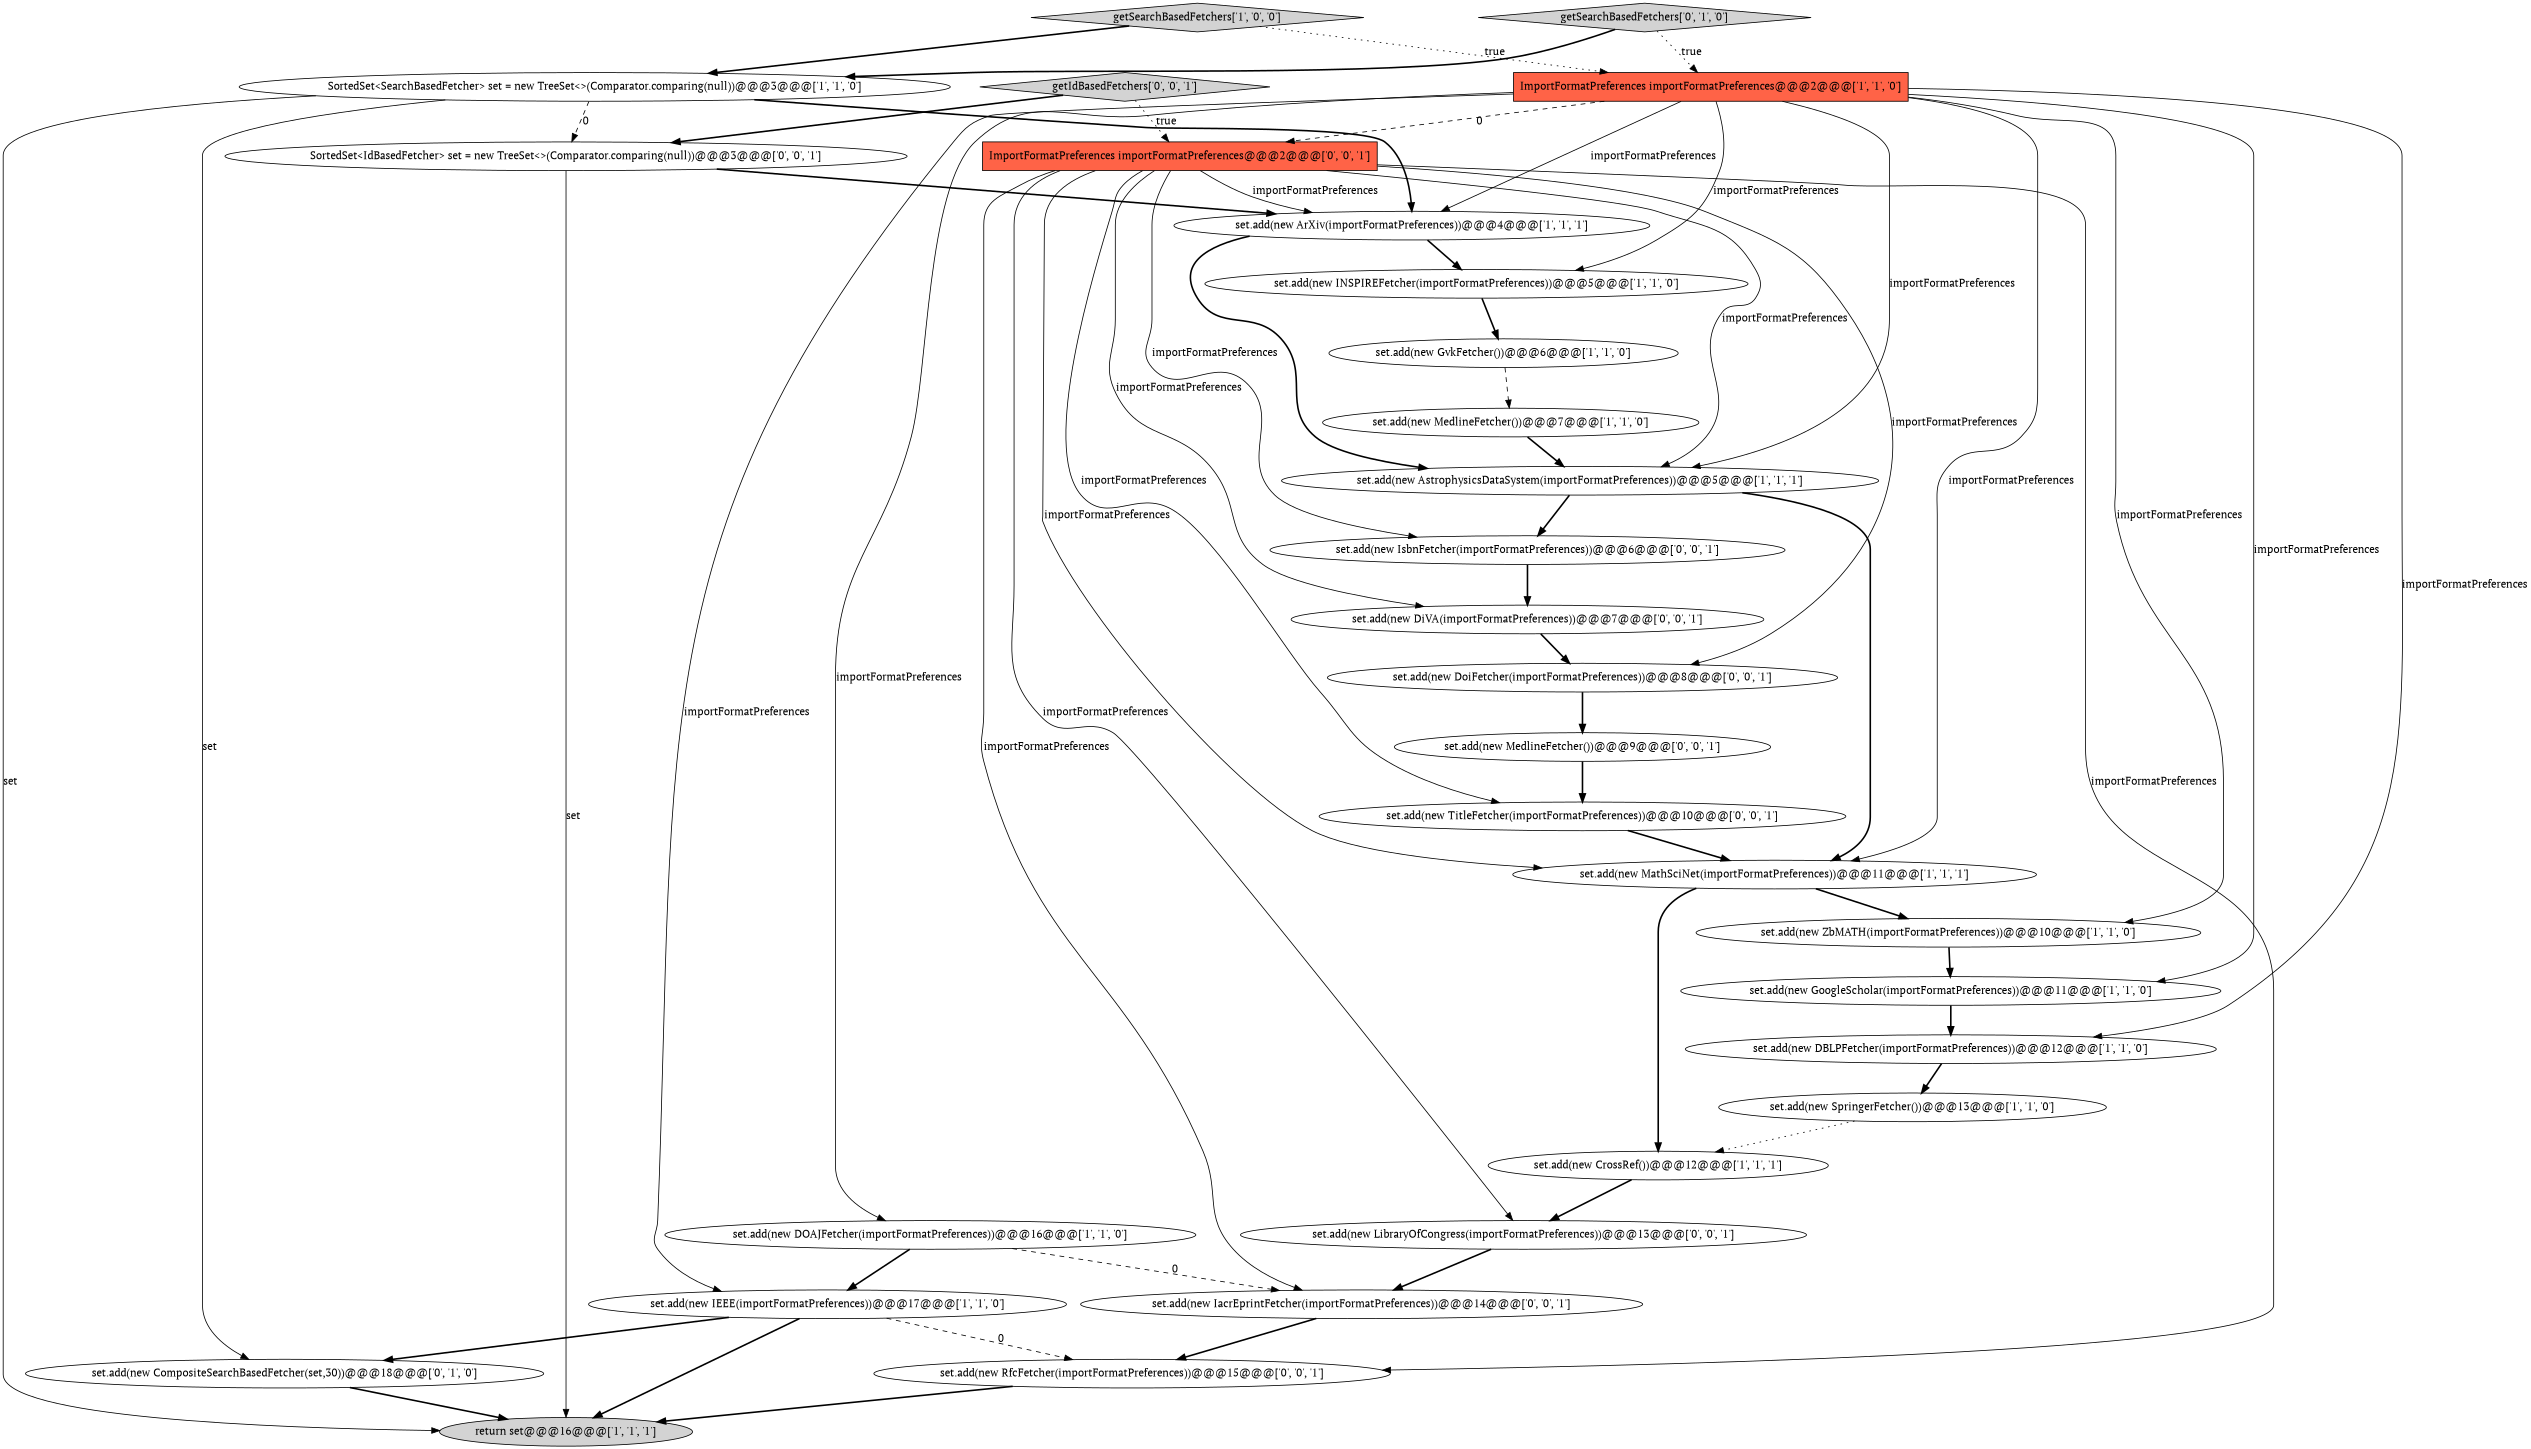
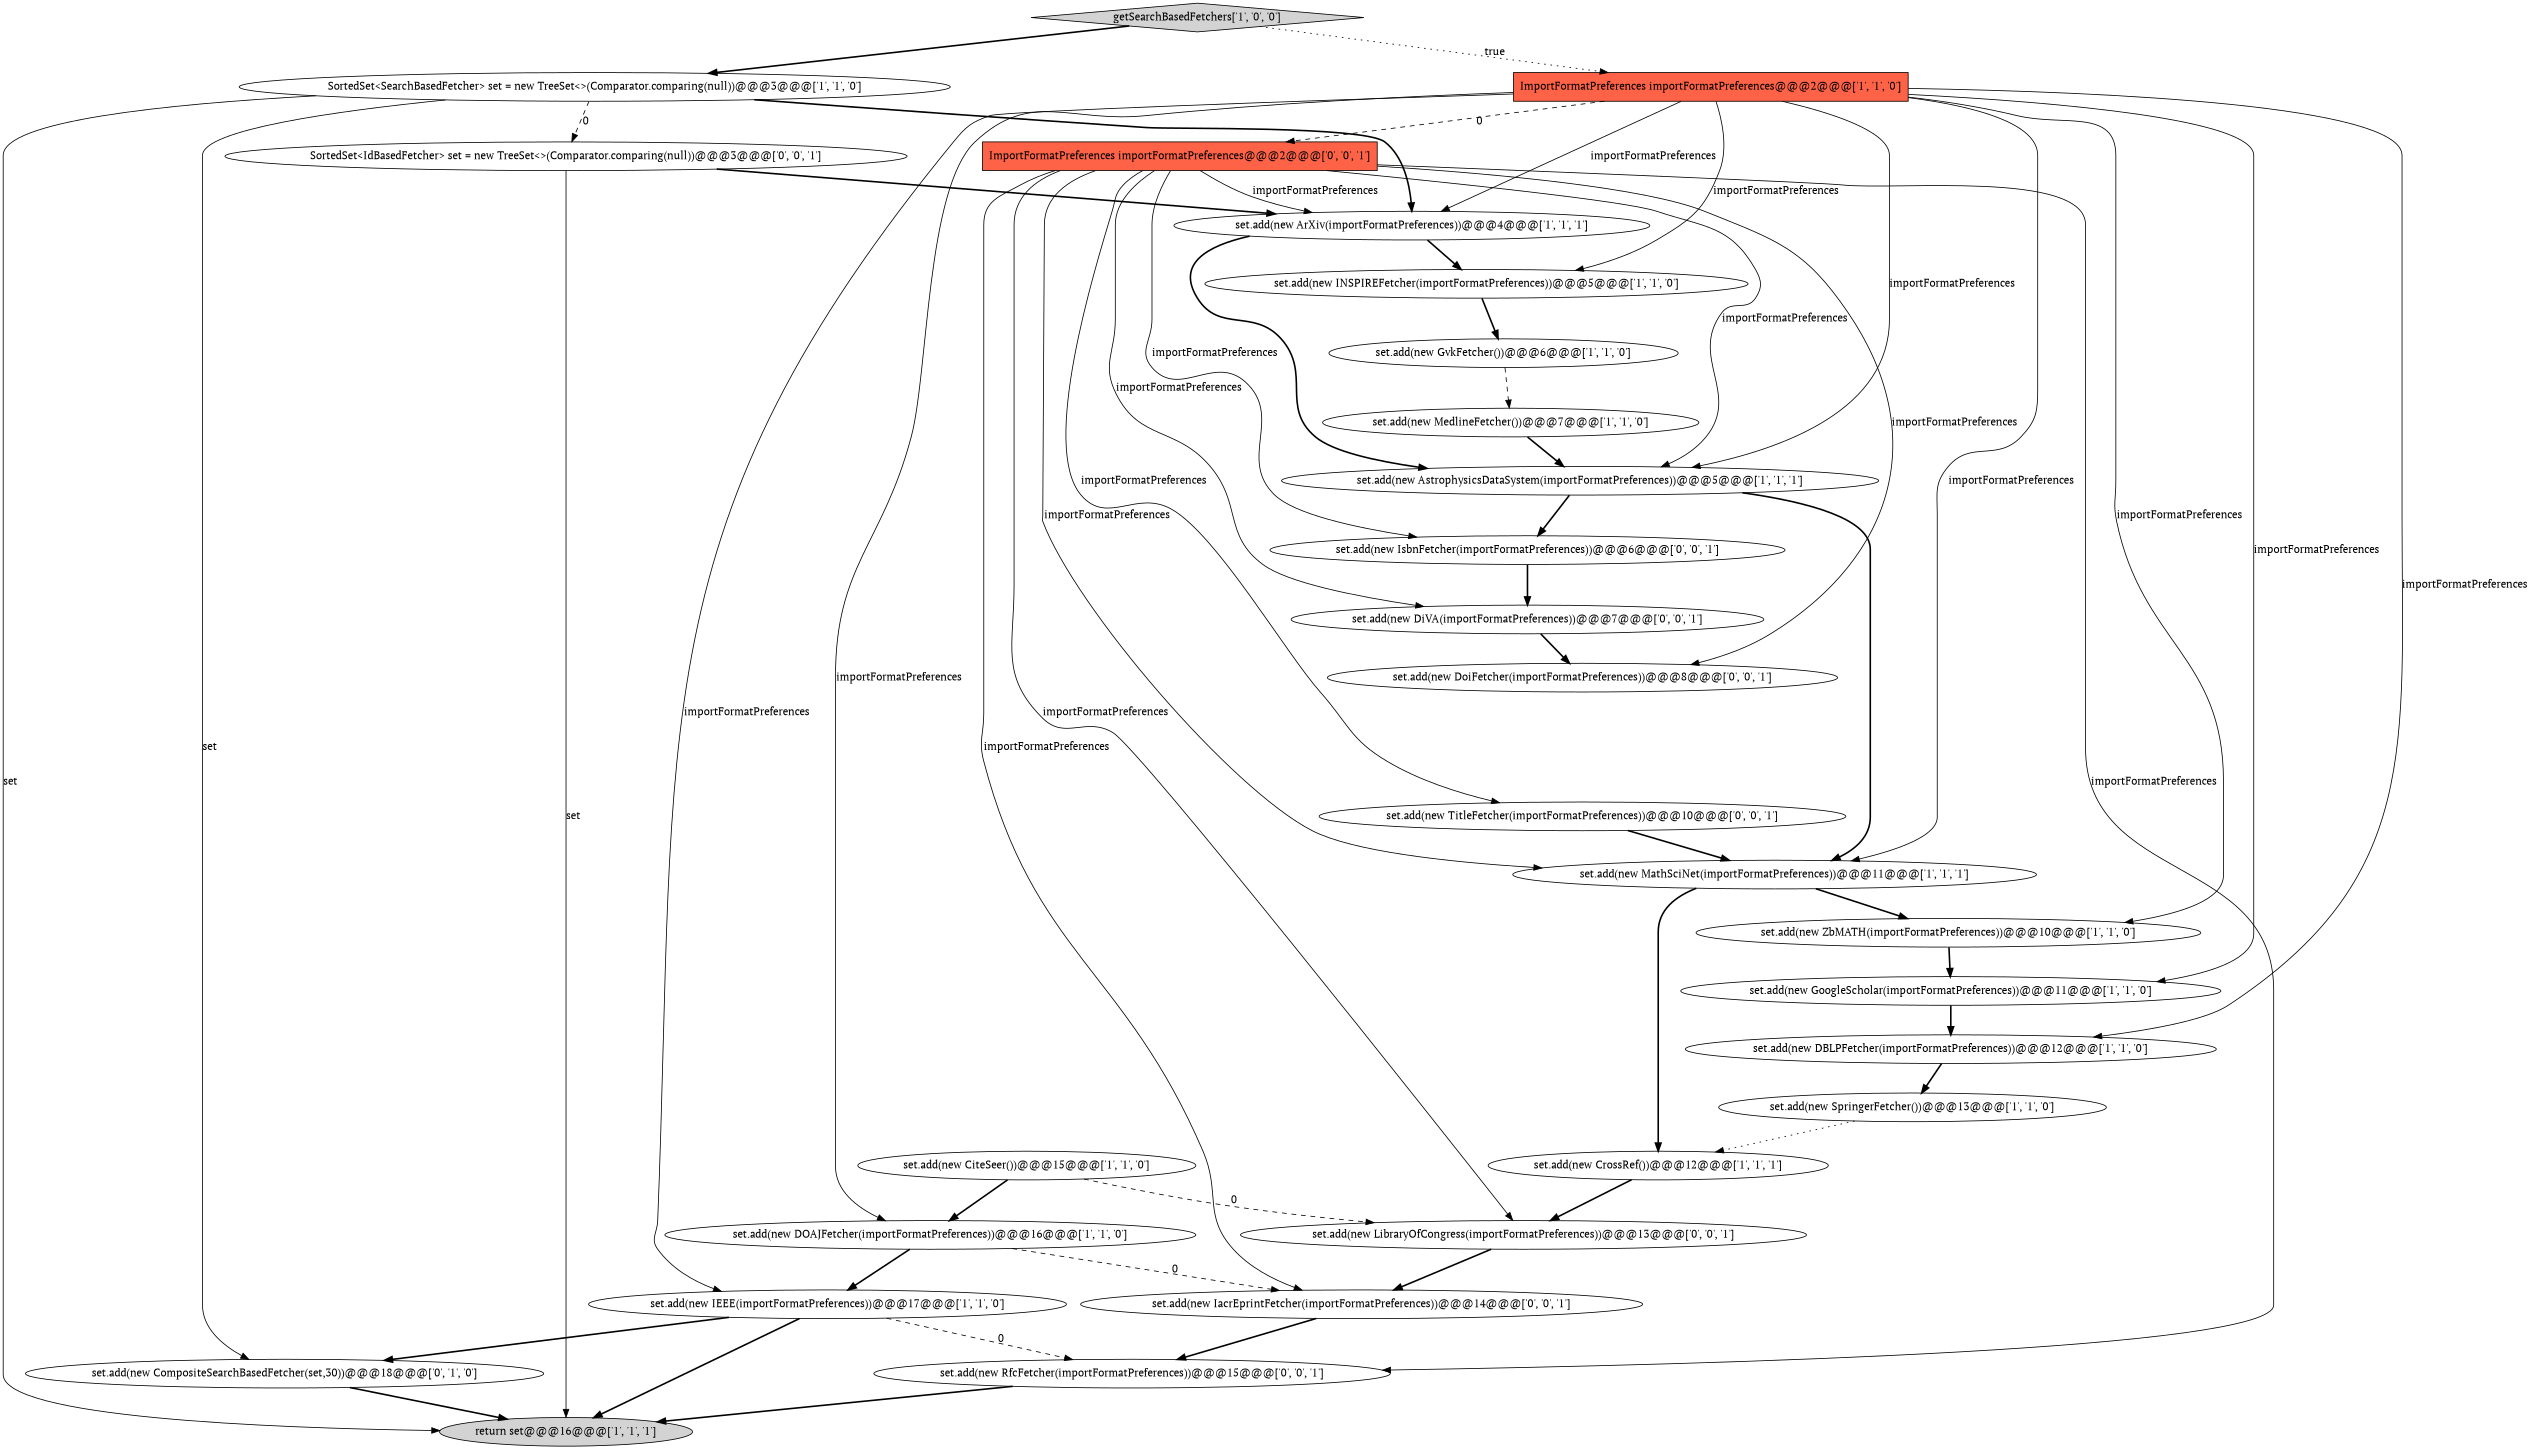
(1645, 18) -> none
(1125, 87) -> none
(1582, 747) -> none
none -> (1027, 1166)
